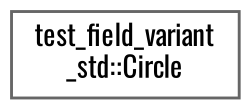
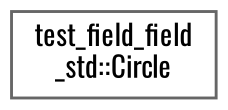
(125, 55) -> (114, 55)
